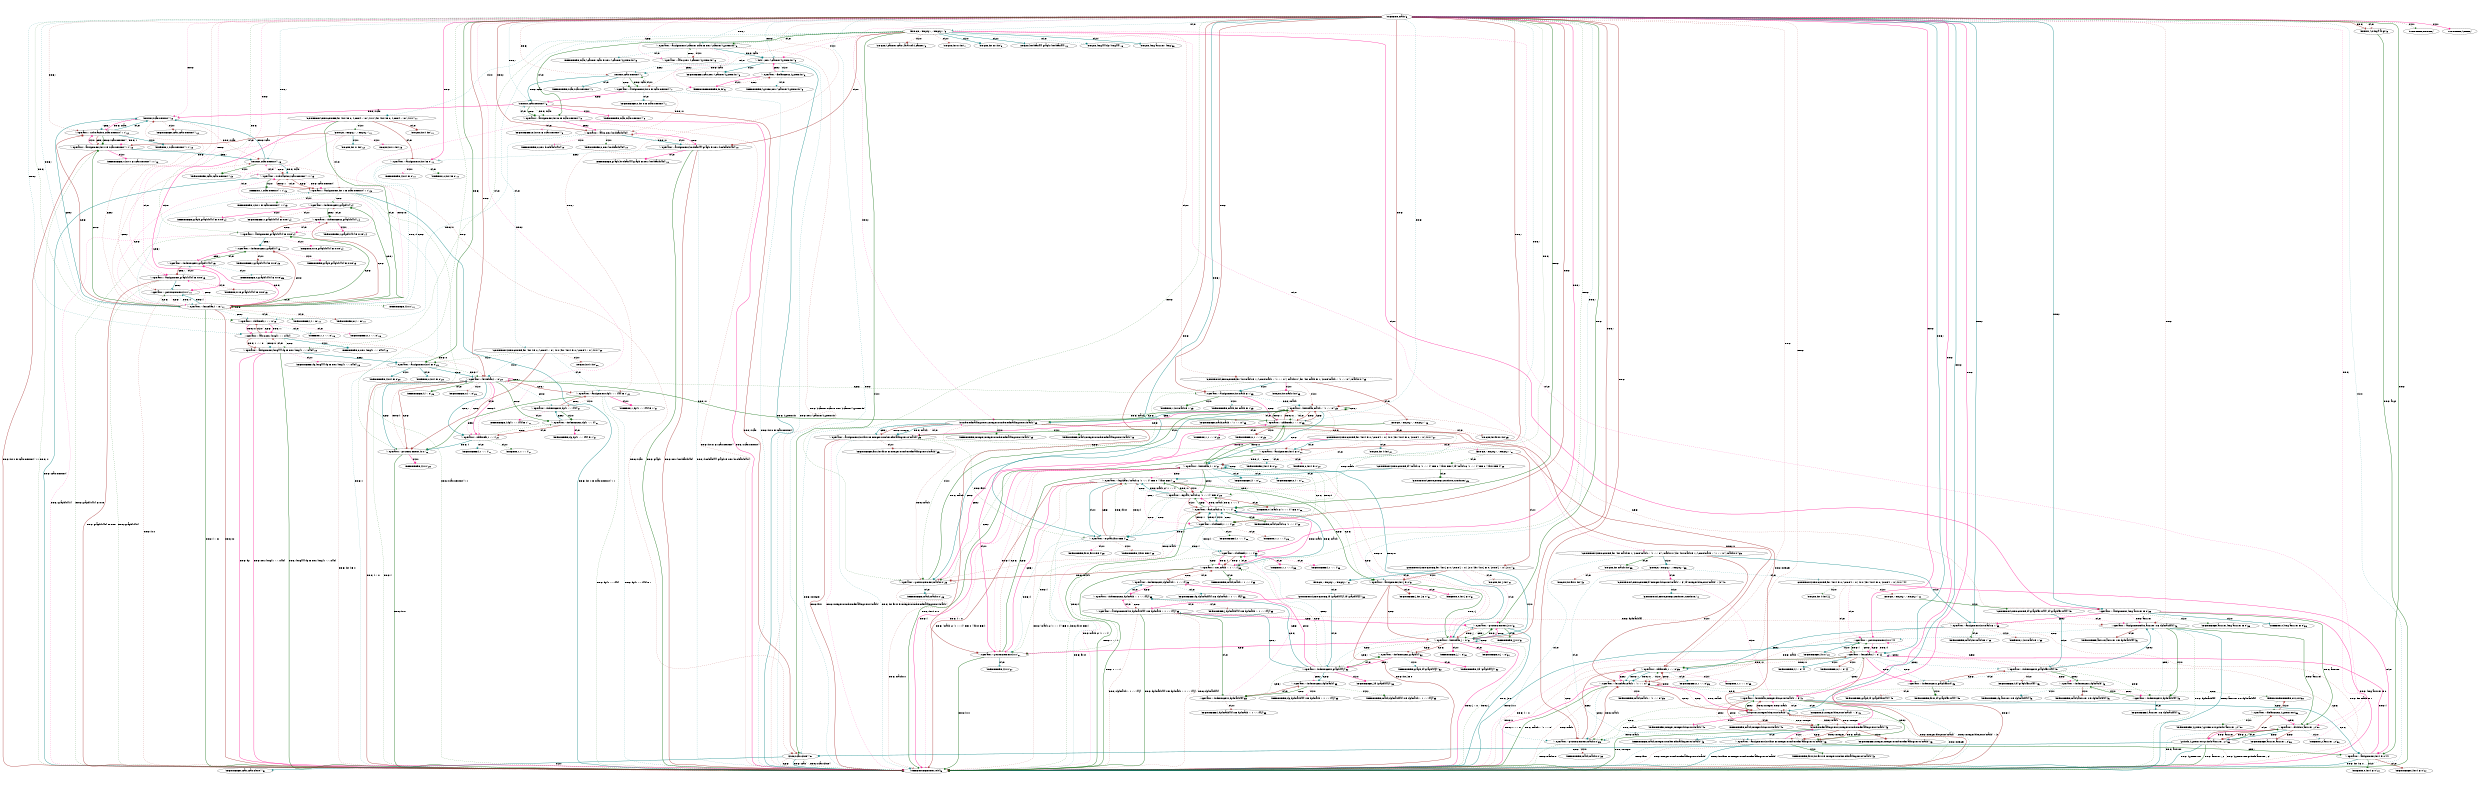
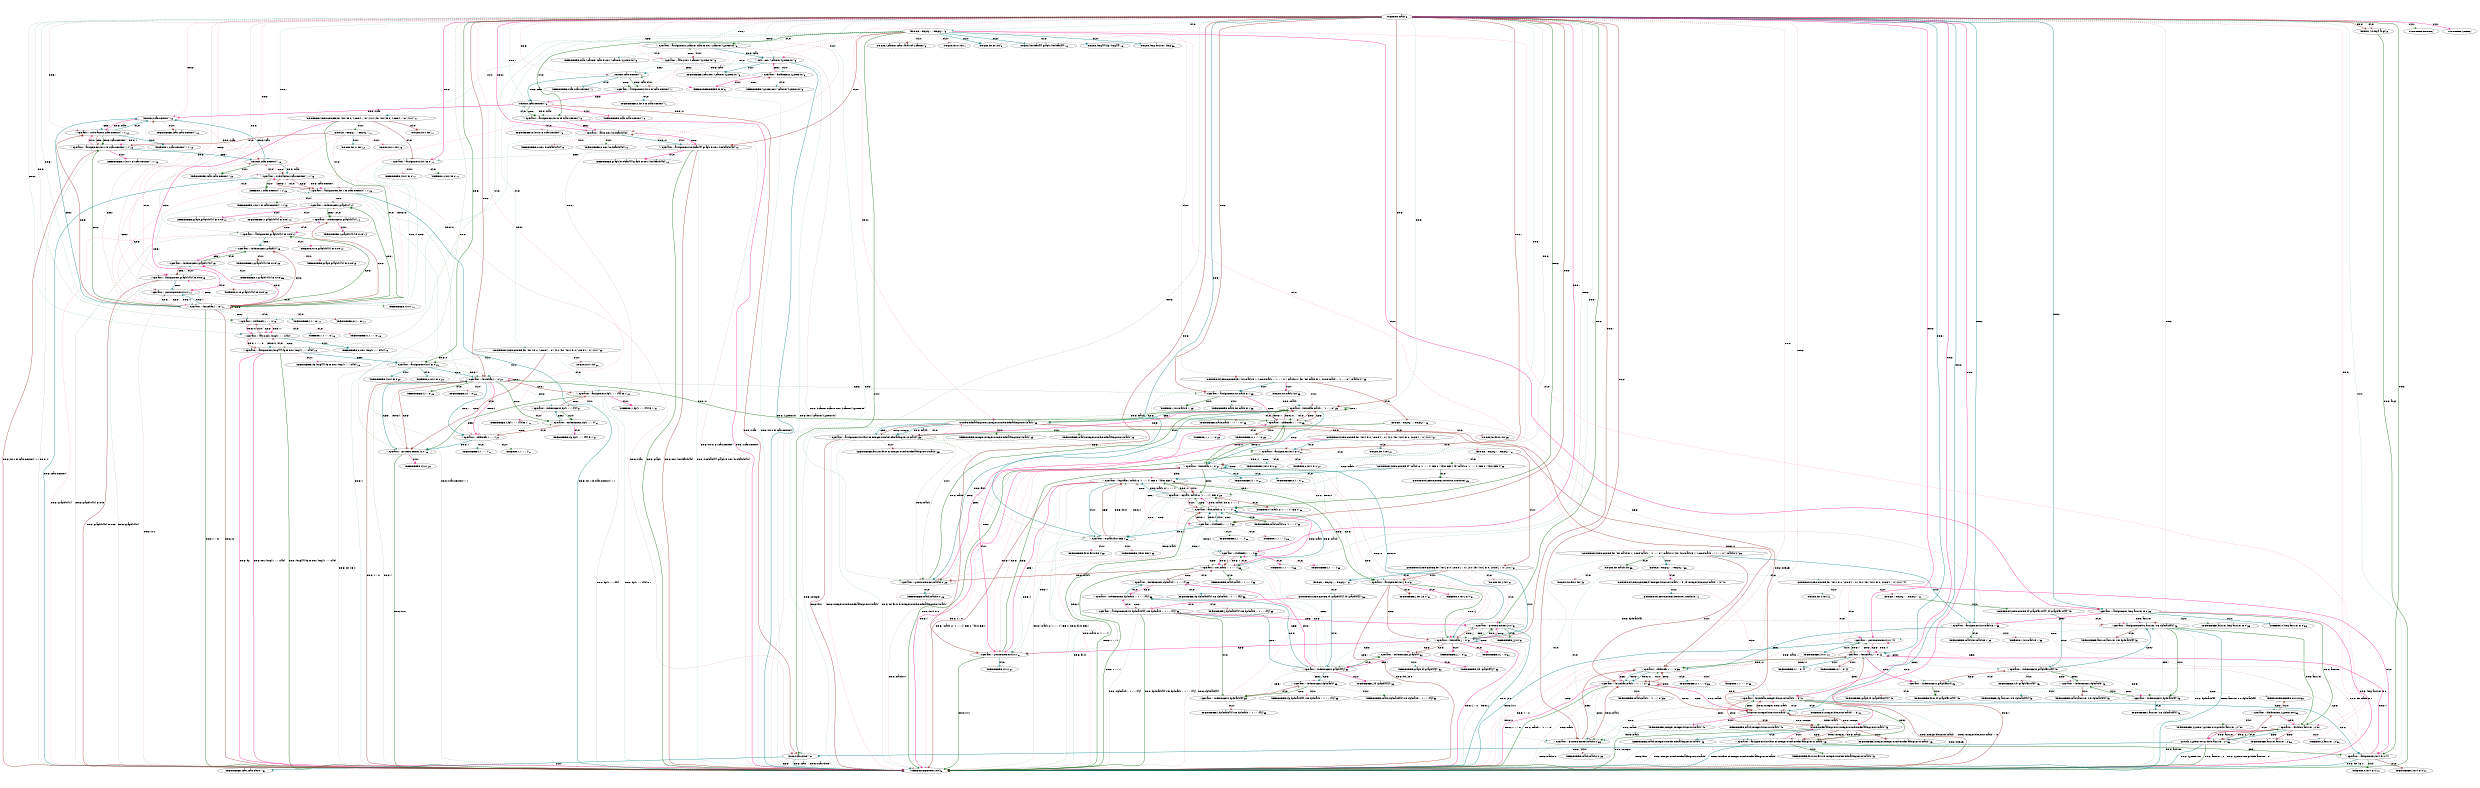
(852, 18) -> (852, 18)
